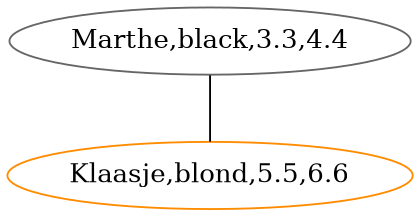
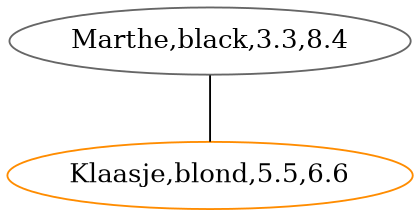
(210, 41) -> (210, 41)
